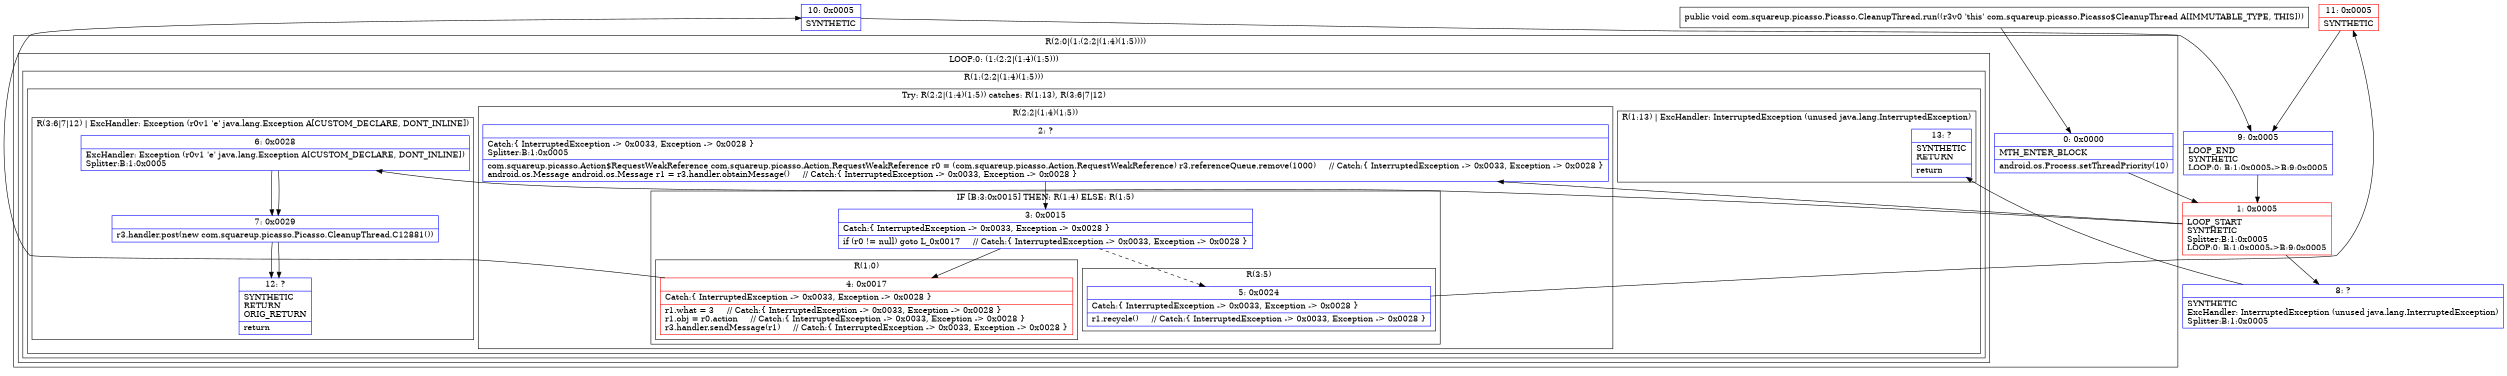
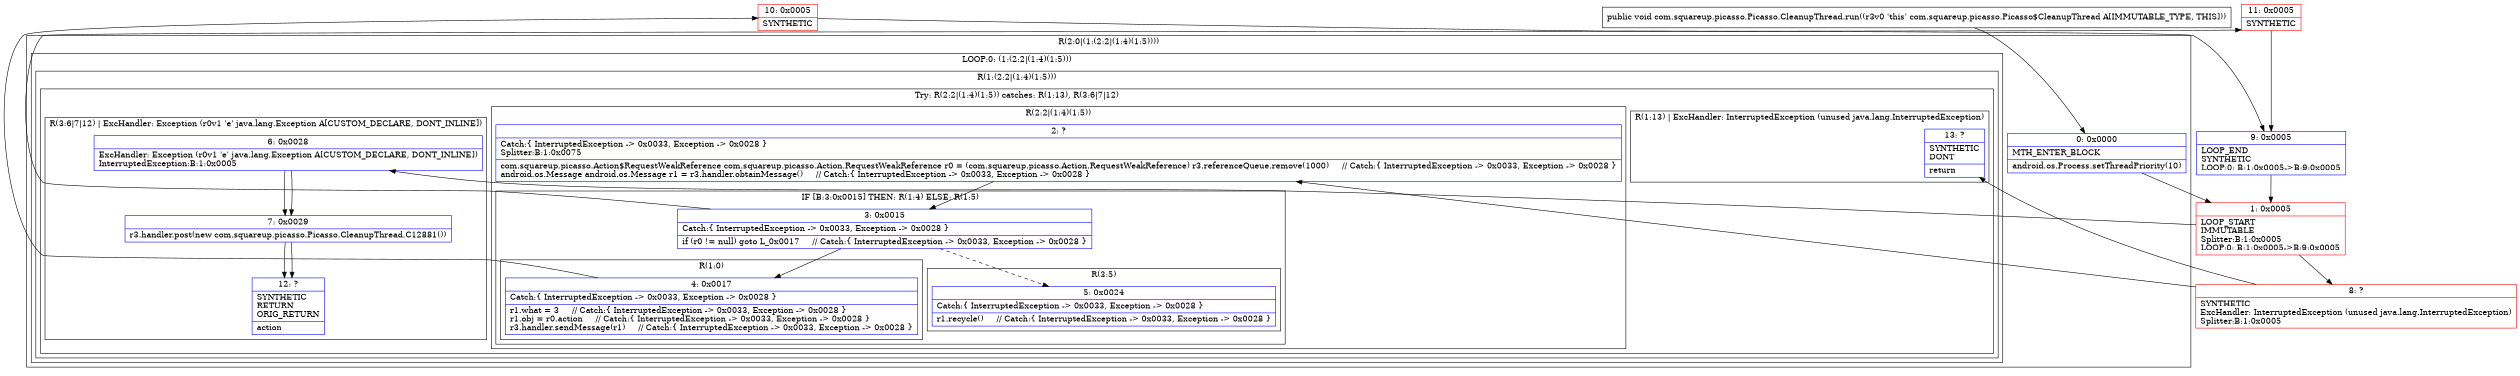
(831, 17) -> (788, 17)
(528, 153) -> (541, 153)
(1935, 157) -> (1942, 157)
(126, 164) -> (168, 164)
(1843, 203) -> (1749, 235)
(2212, 231) -> (2228, 231)
(1999, 267) -> (728, 32)
(867, 306) -> (712, 306)
(2343, 306) -> (2356, 306)
(257, 328) -> (269, 328)
